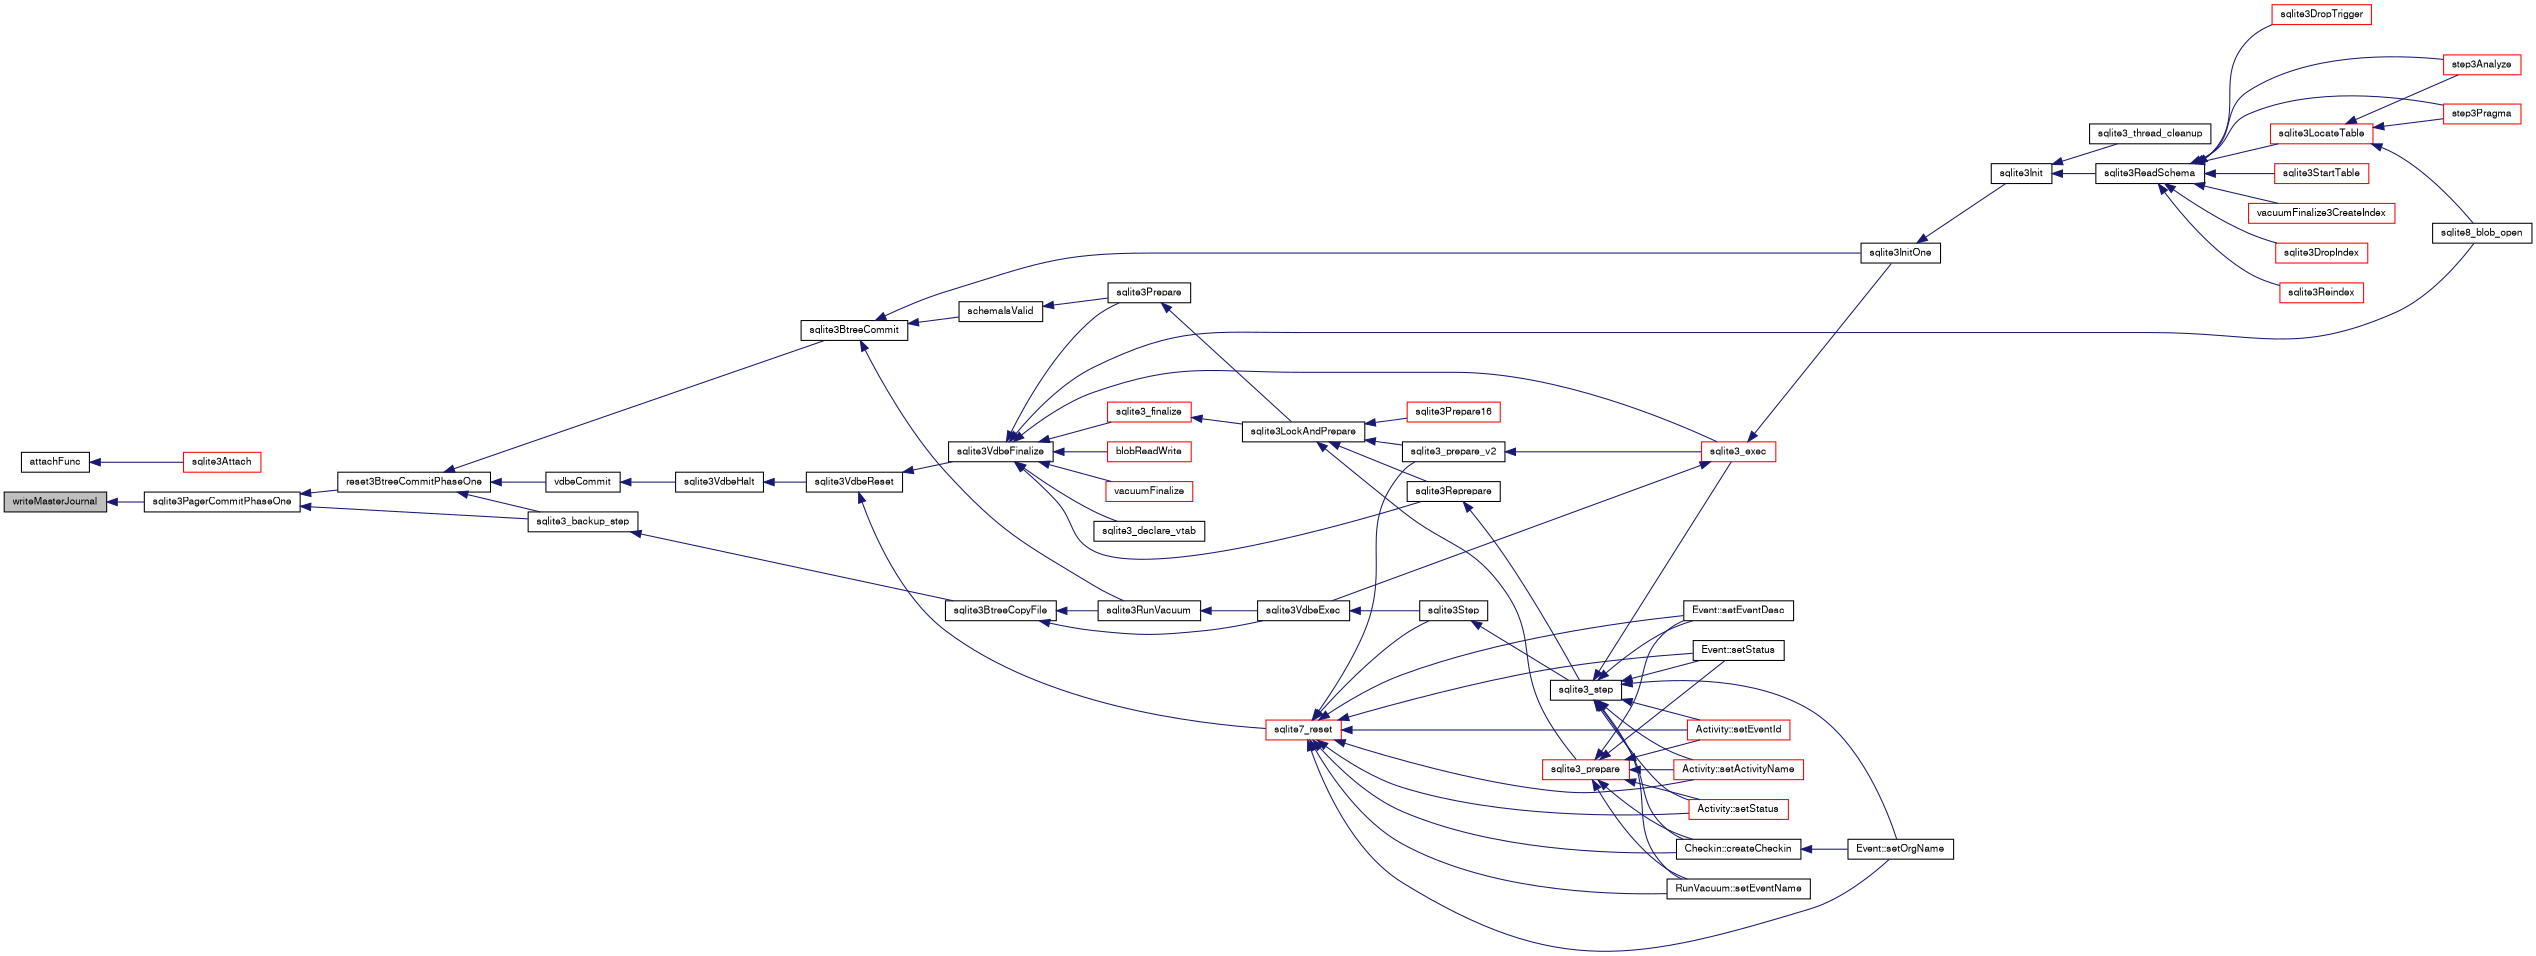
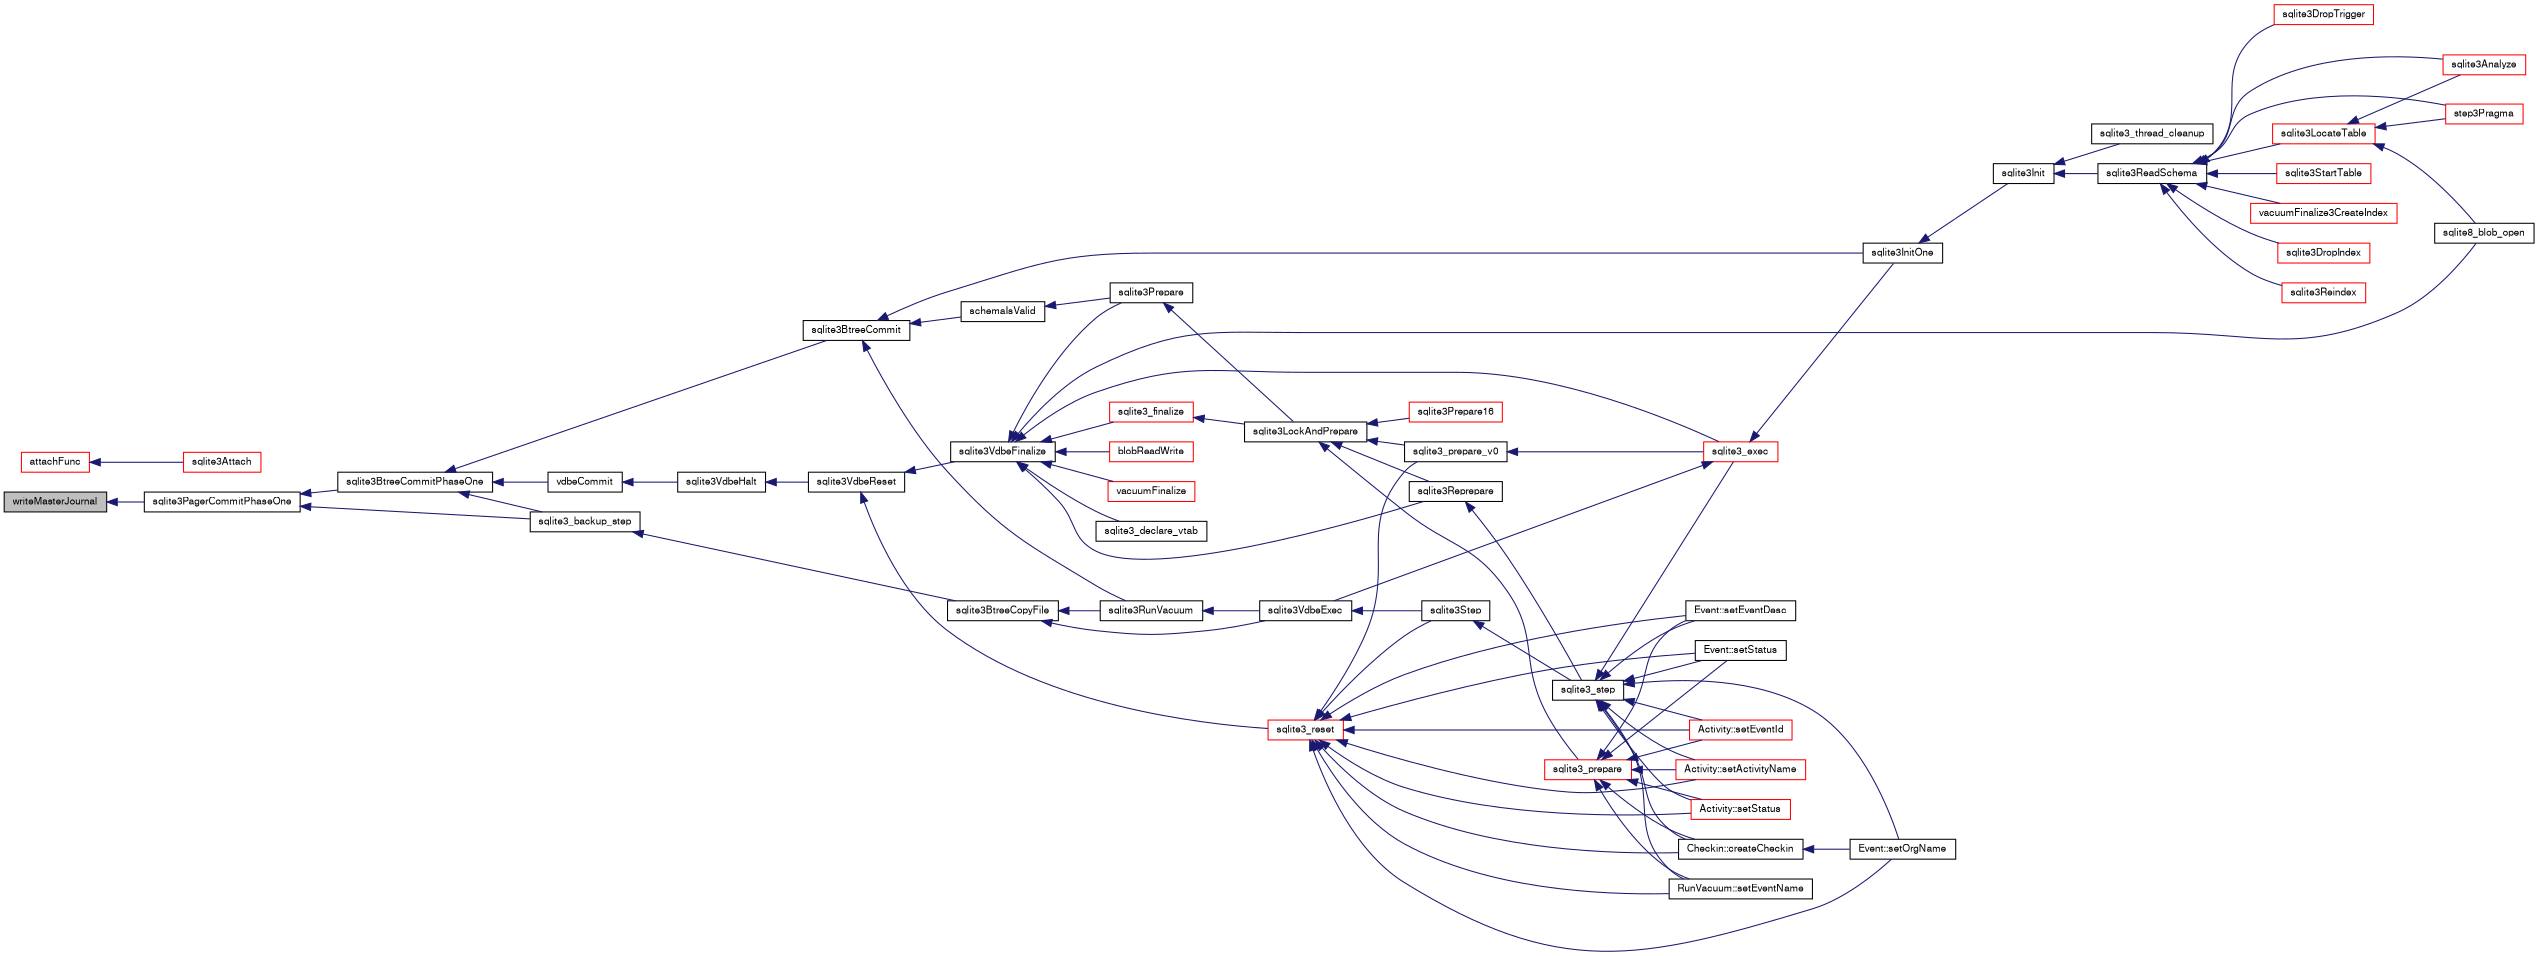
(2482, 65) -> (2484, 65)
(1454, 452) -> (1456, 452)
(55, 462) -> (55, 462)
(414, 482) -> (415, 482)
(1304, 730) -> (1306, 730)
